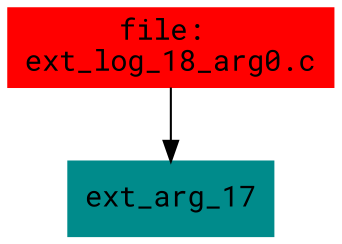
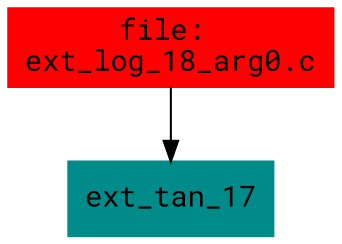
(171, 199) -> (171, 199)
